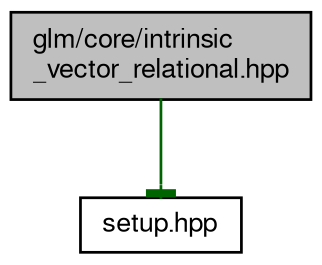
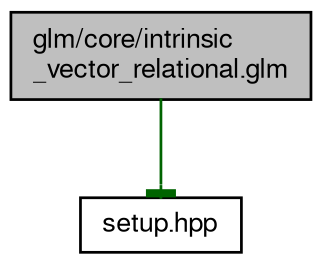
(161, 56) -> (161, 56)
